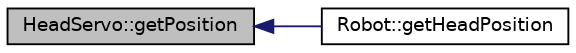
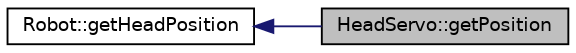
(298, 26) -> (298, 26)
